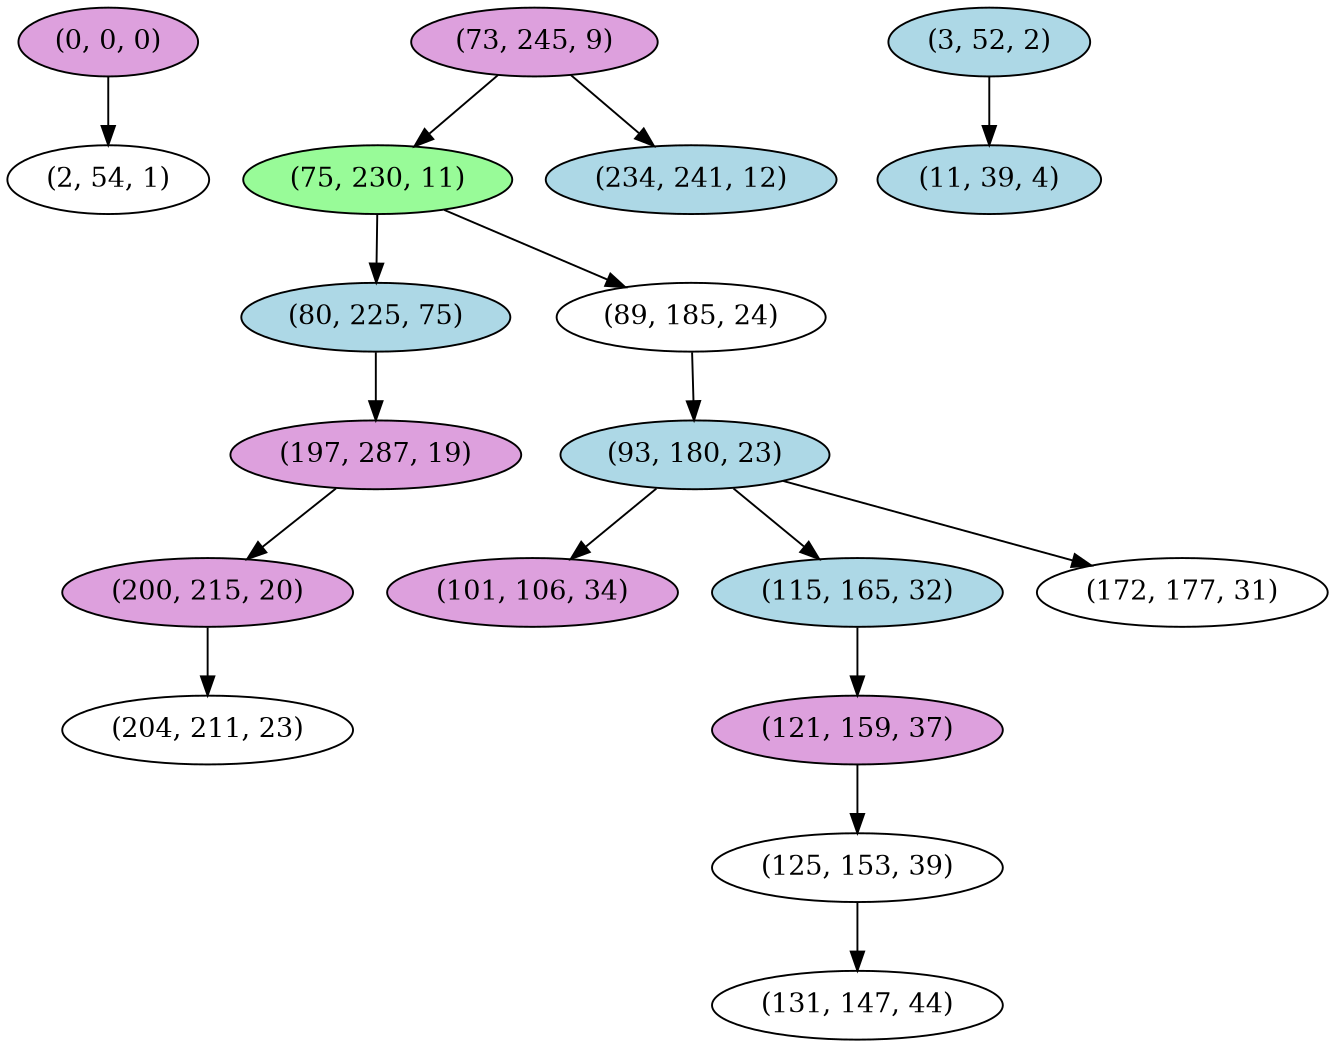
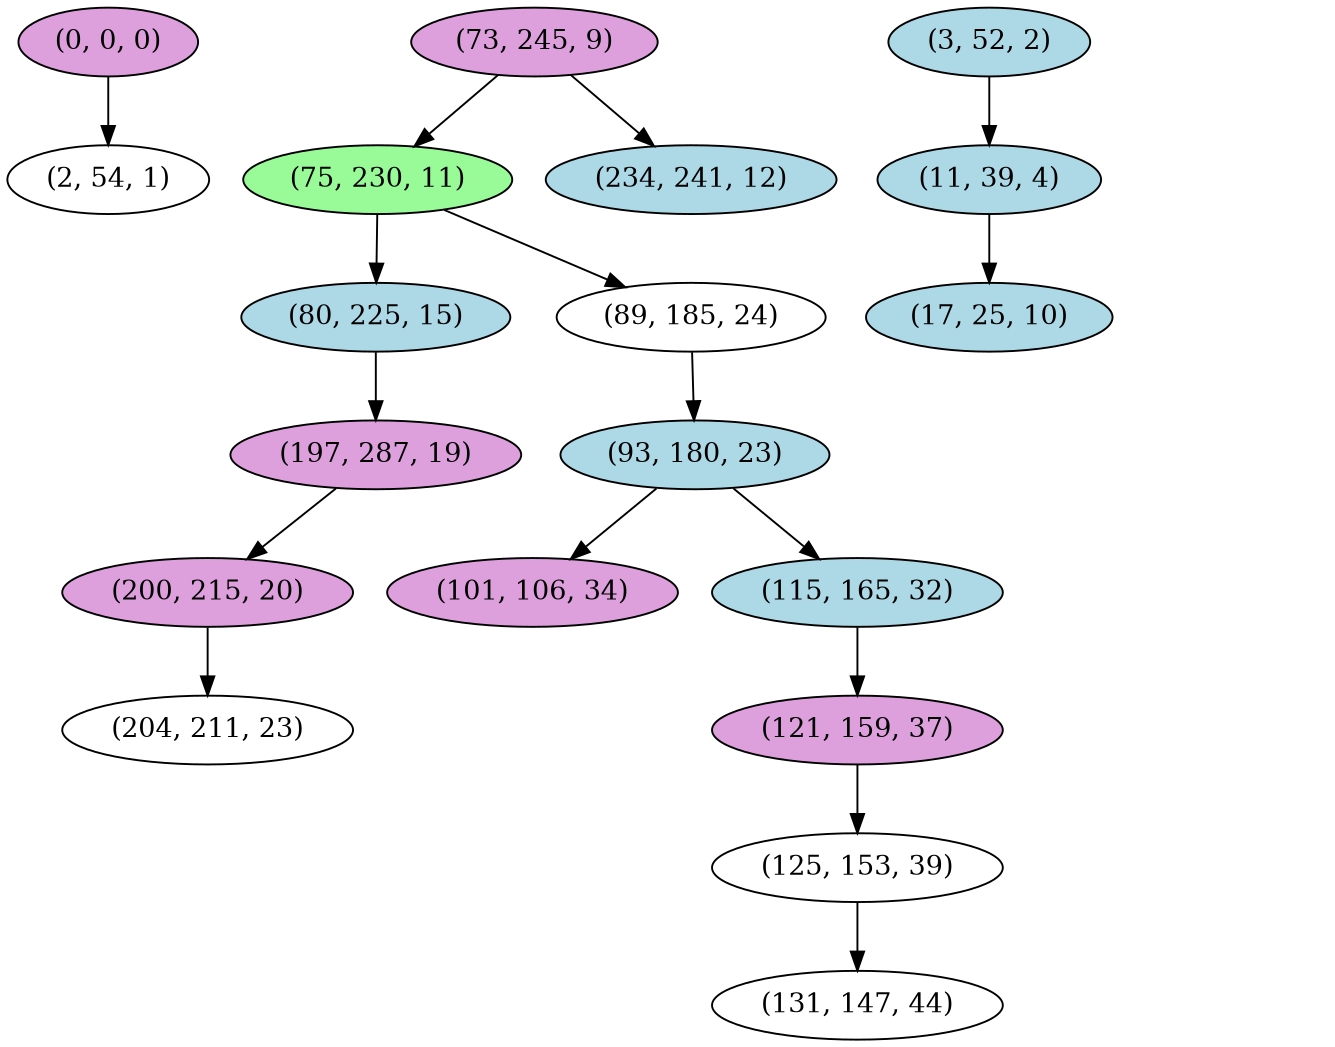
(376, 317) -> (376, 317)
none -> (989, 317)
(1182, 592) -> none
